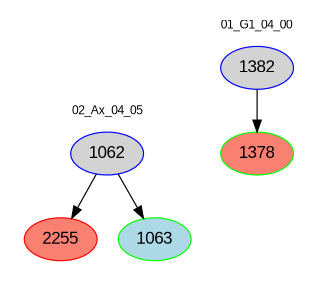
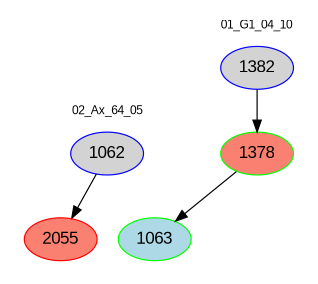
(257, 26) -> (257, 26)
(108, 111) -> (108, 111)
(128, 191) -> (211, 193)
(61, 239) -> (61, 239)
